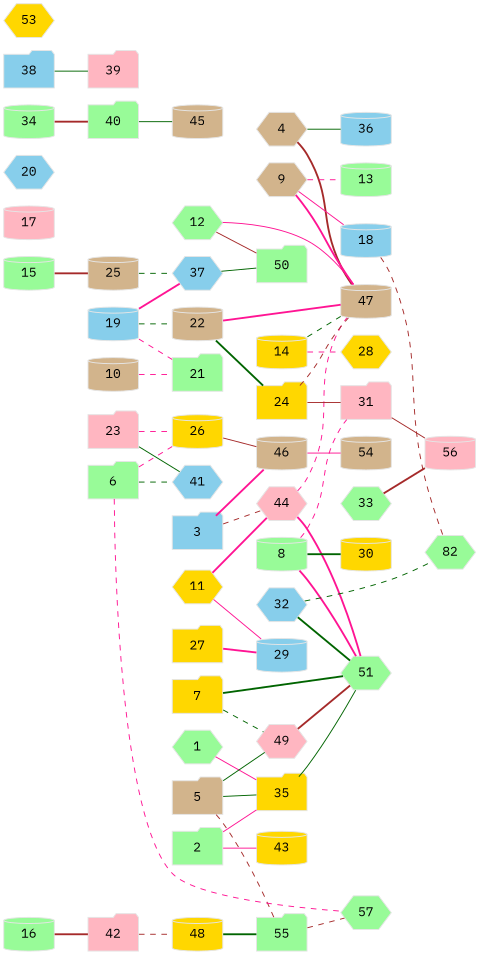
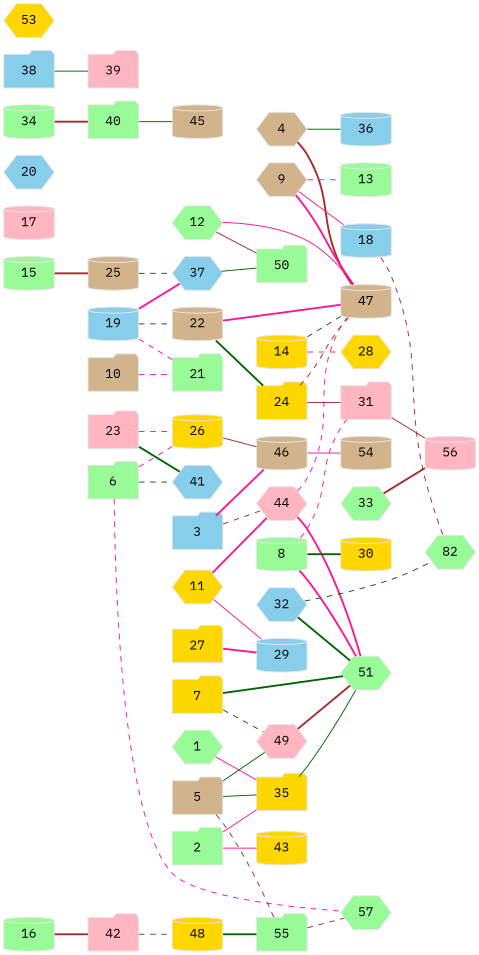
(113, 374) -> (113, 374)
(161, 460) -> (161, 460)
